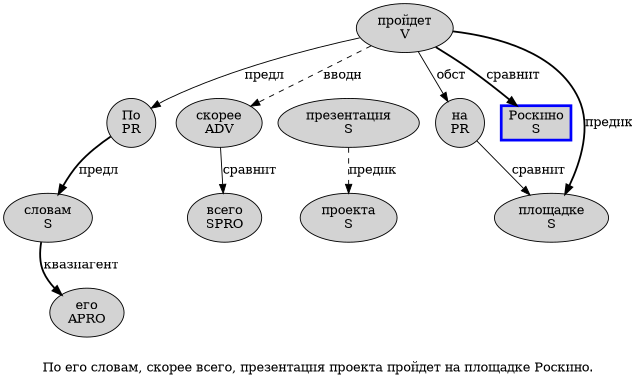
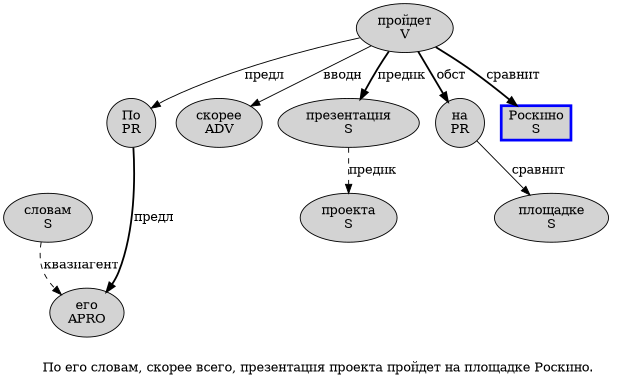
(431, 73) -> (431, 73)
(315, 74) -> (315, 74)
(562, 75) -> (376, 71)
(84, 158) -> (132, 217)
(225, 218) -> none
(42, 267) -> (42, 267)
